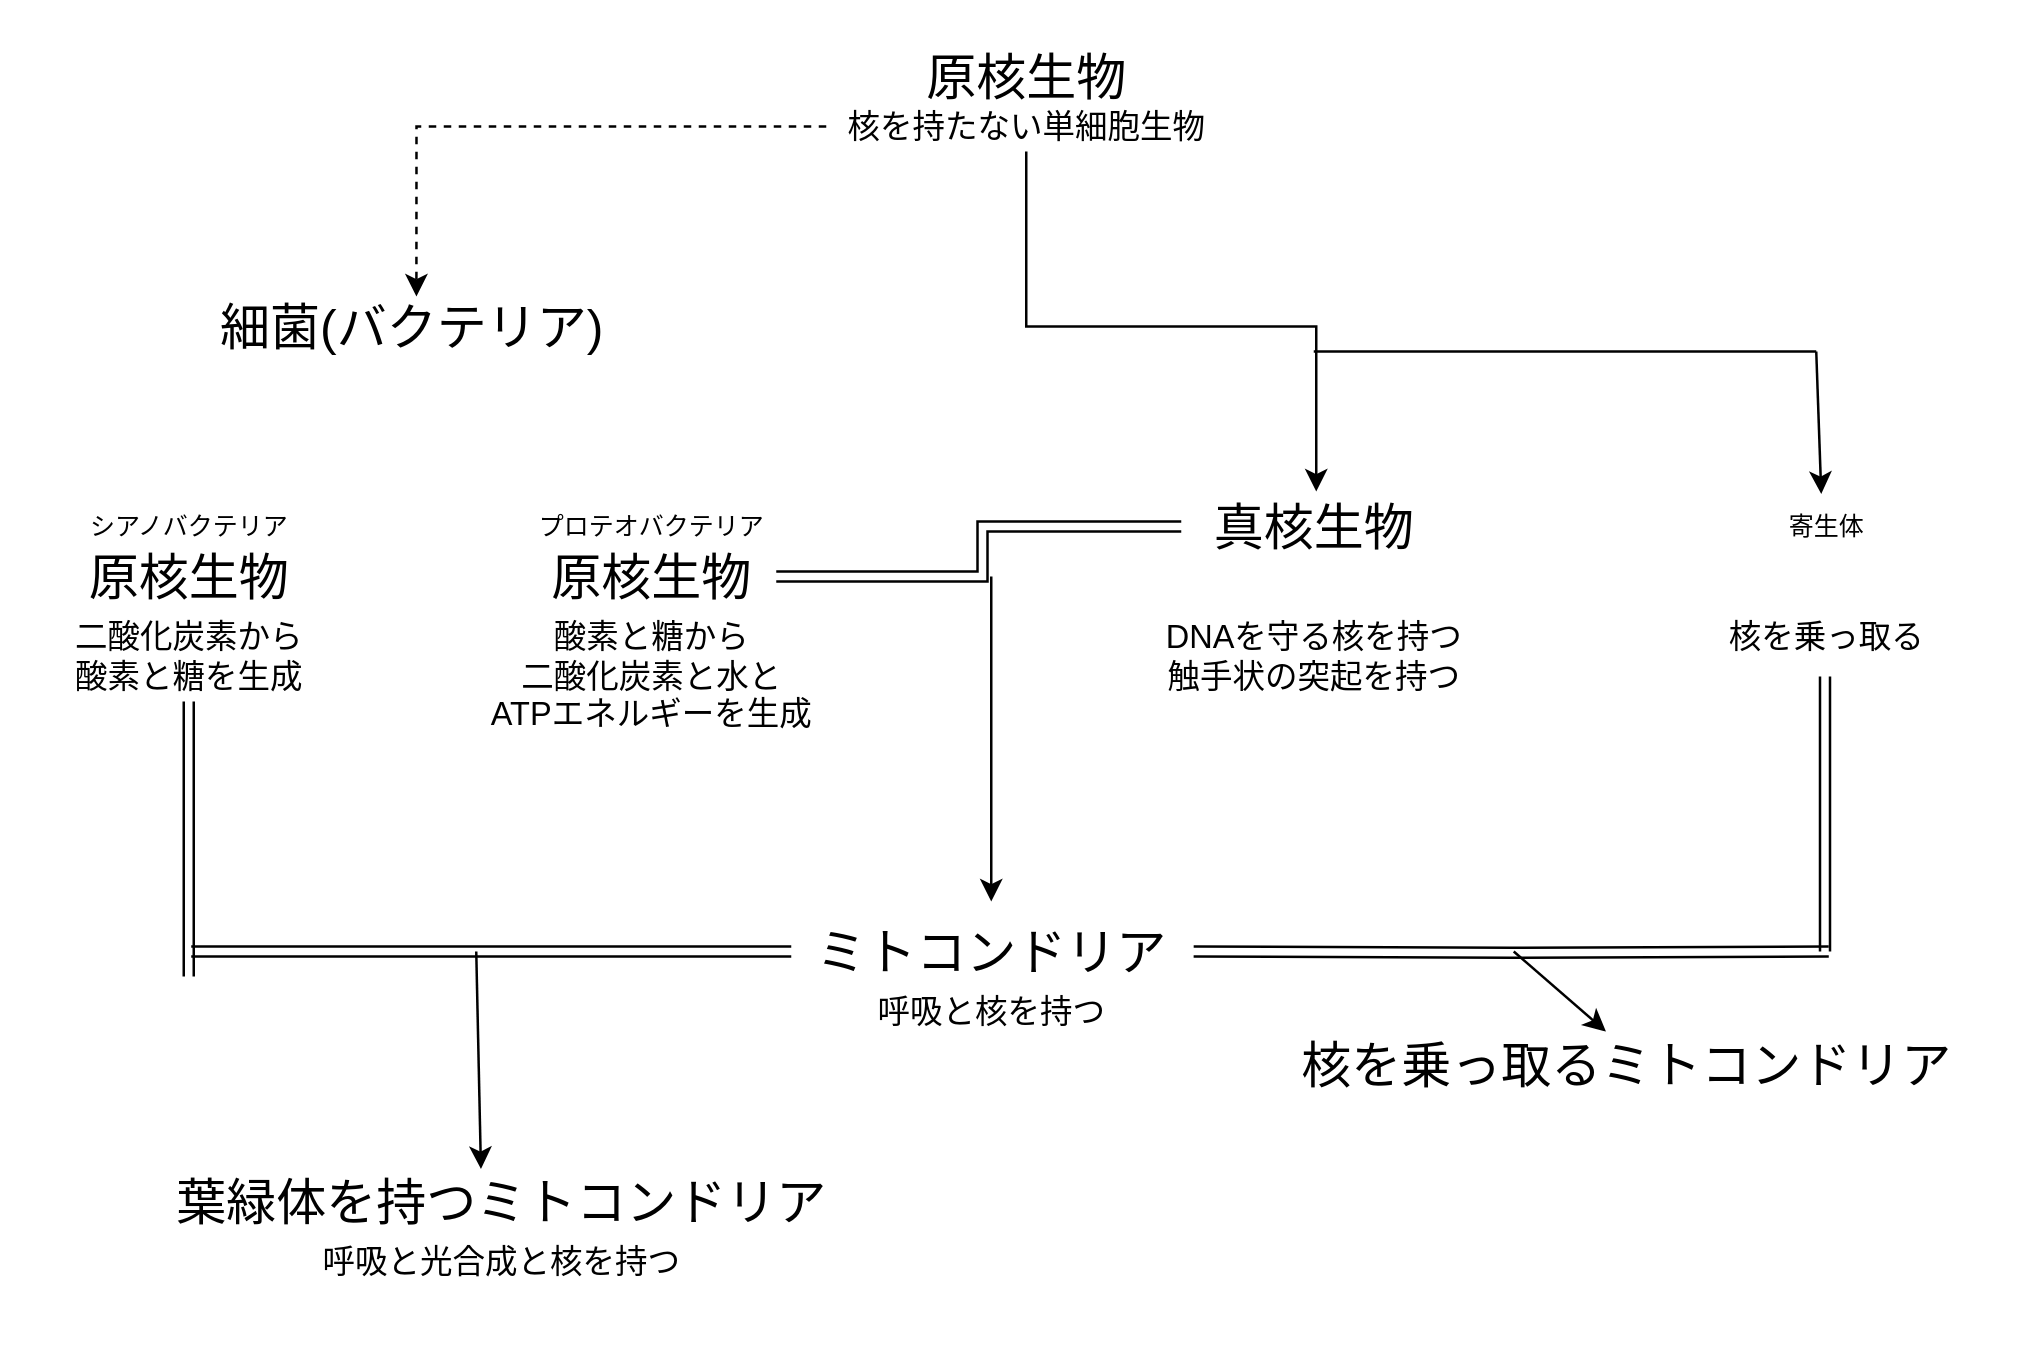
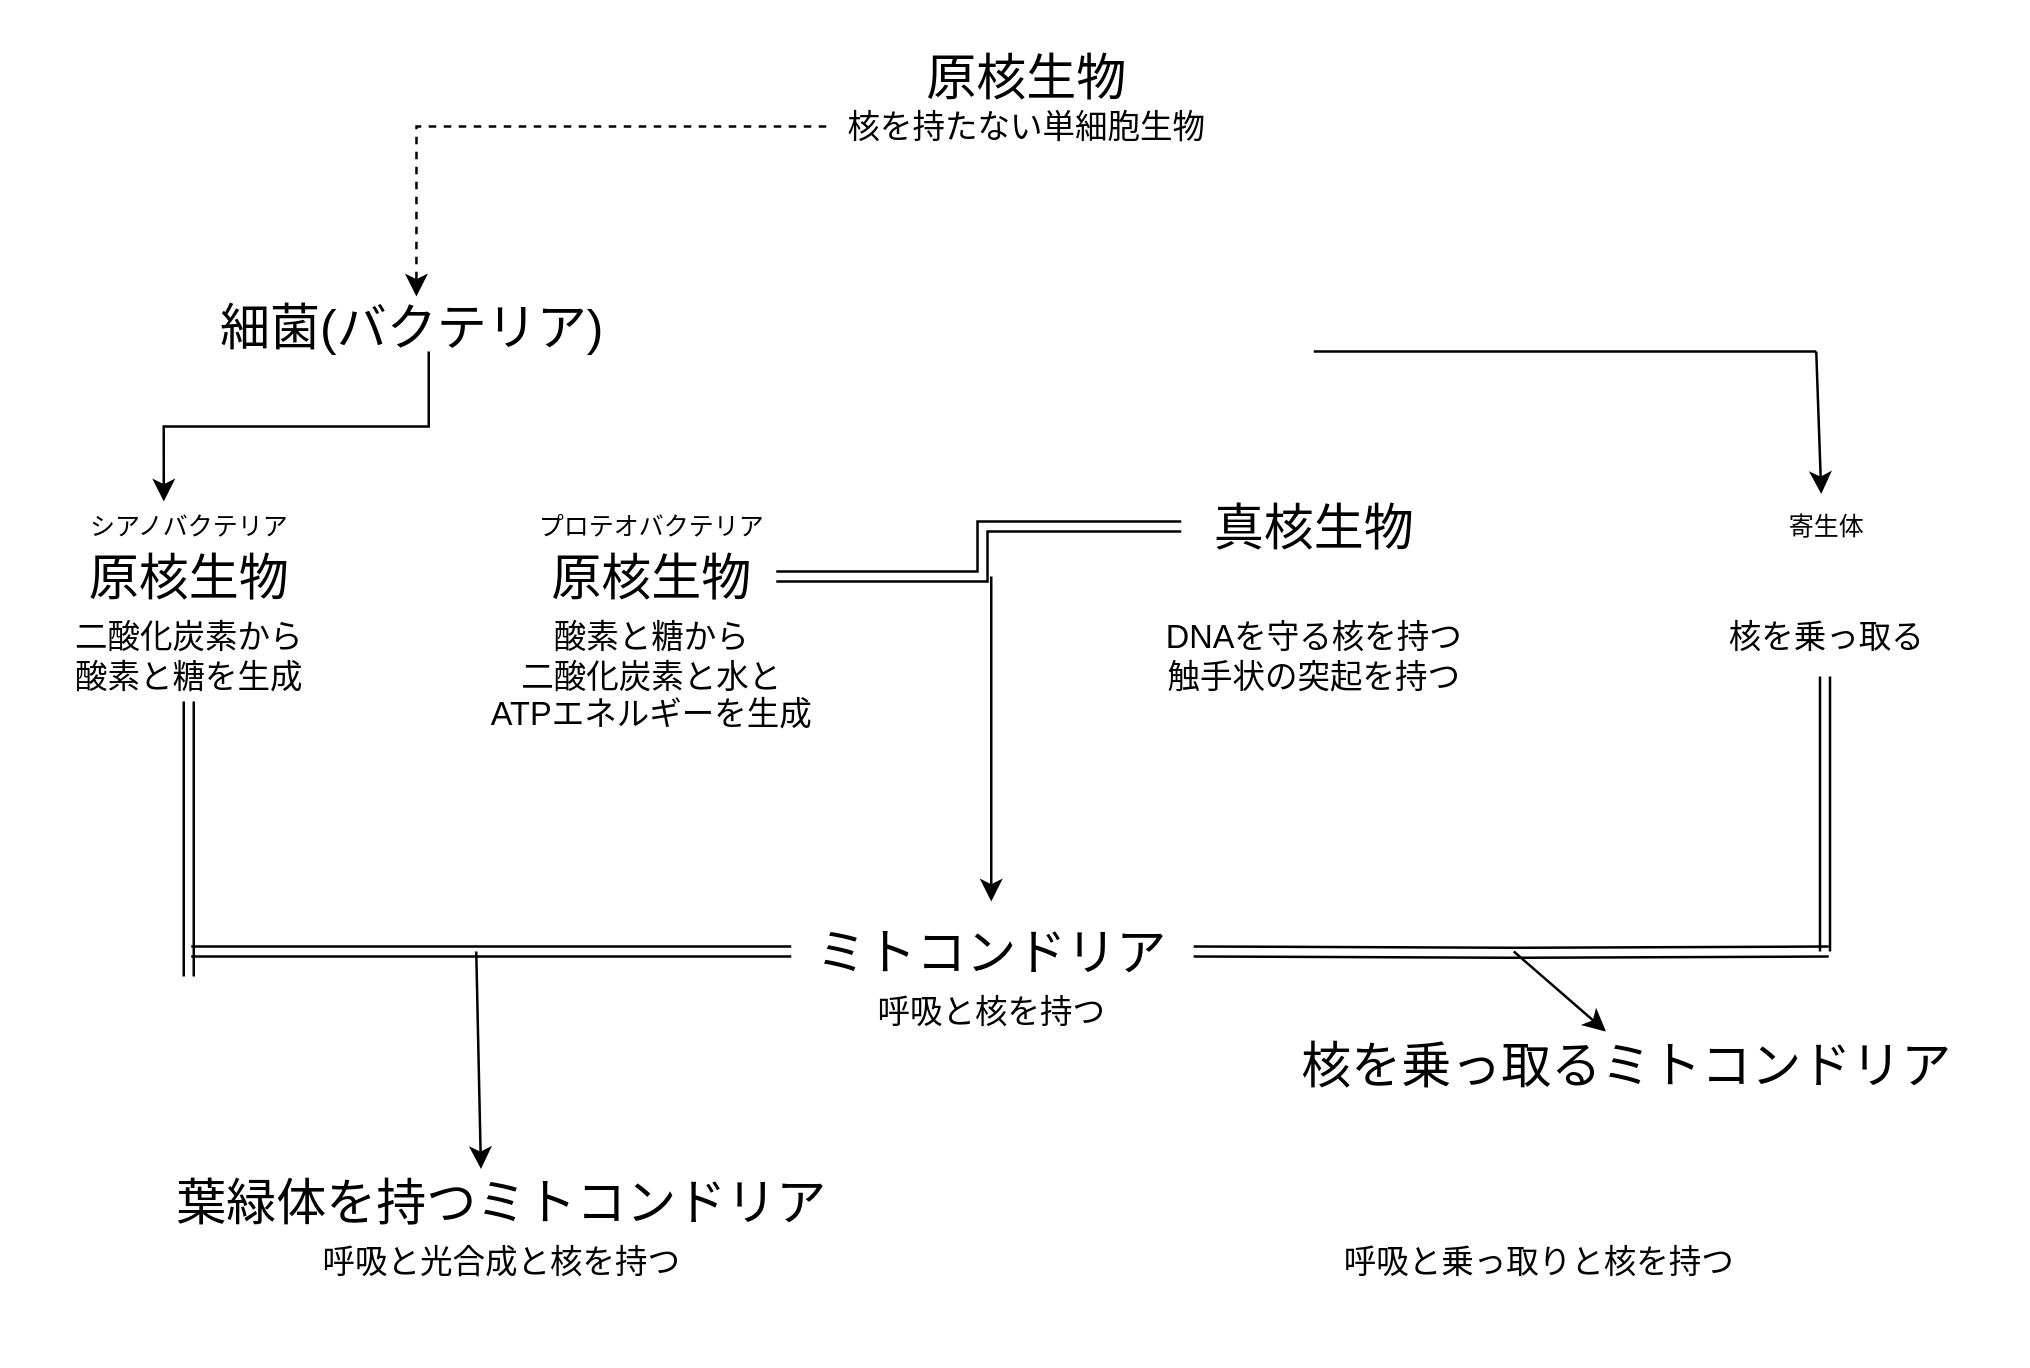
(1094, 326) -> none
none -> (305, 426)
none -> (1539, 1251)
